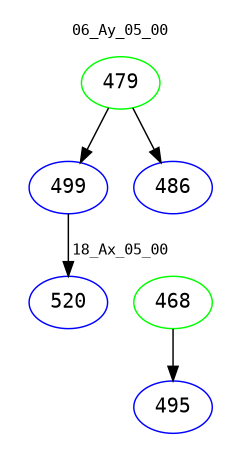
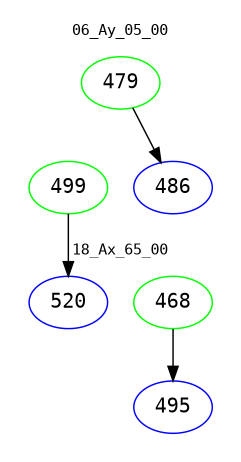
(98, 129) -> none
(68, 188) -> (68, 188)
(121, 251) -> (121, 251)
